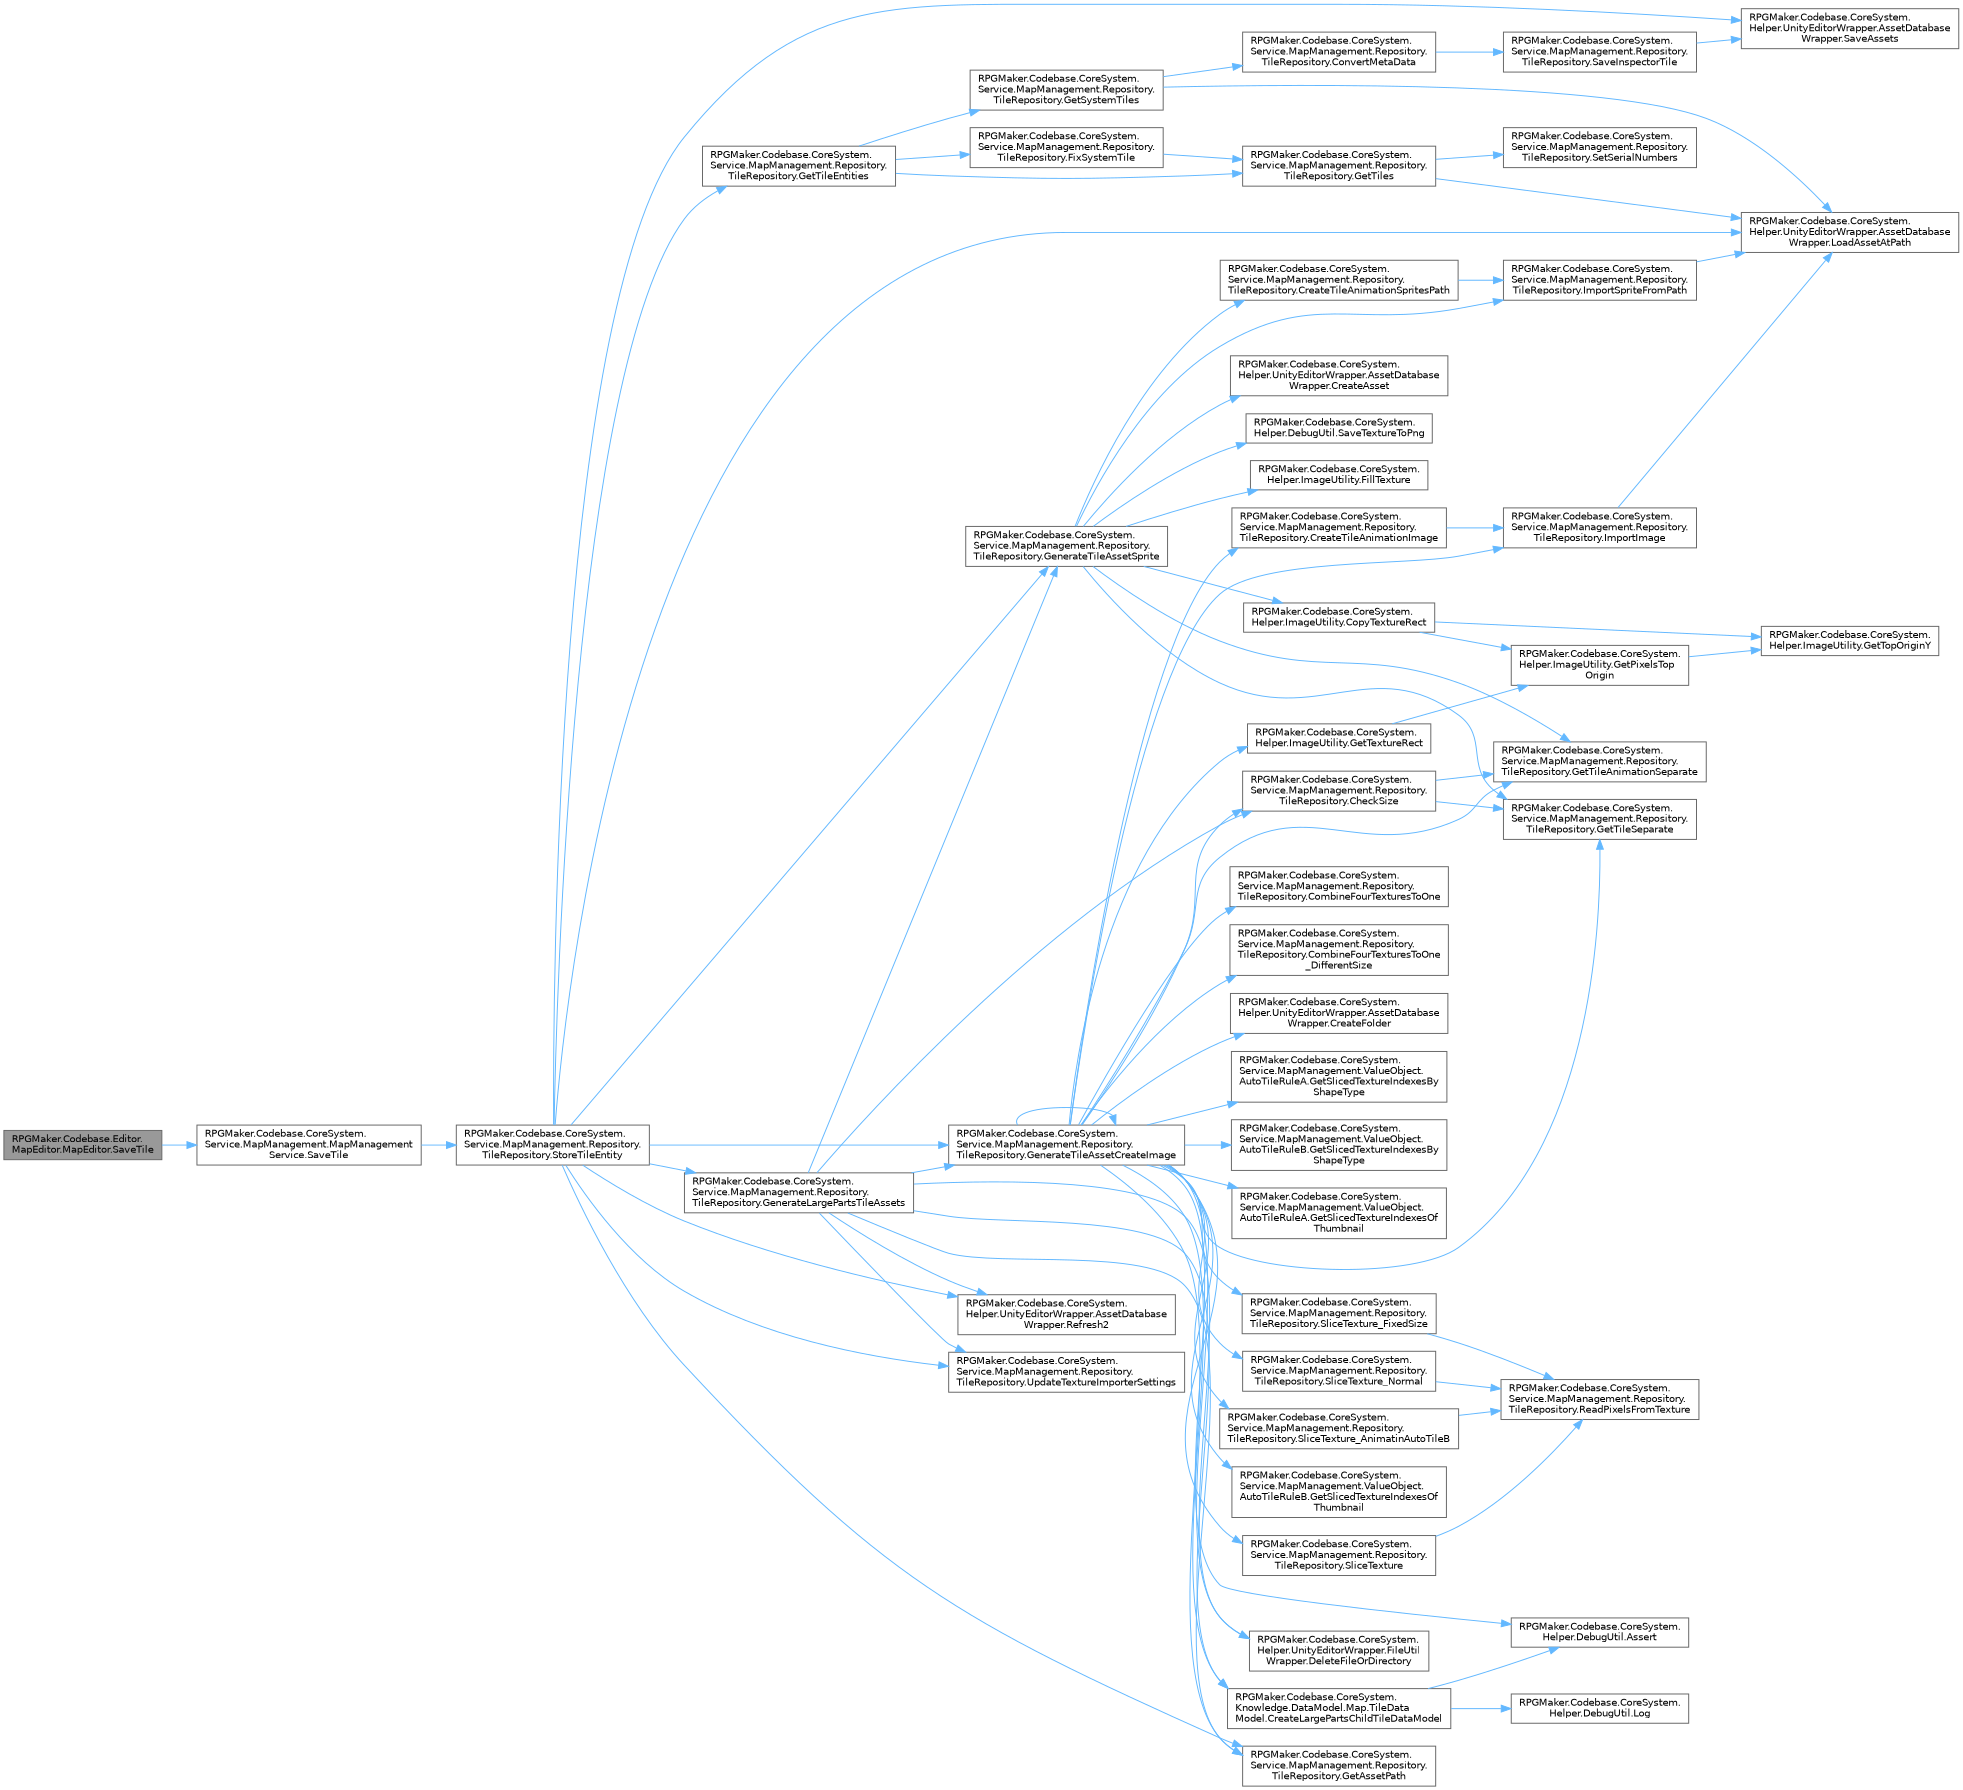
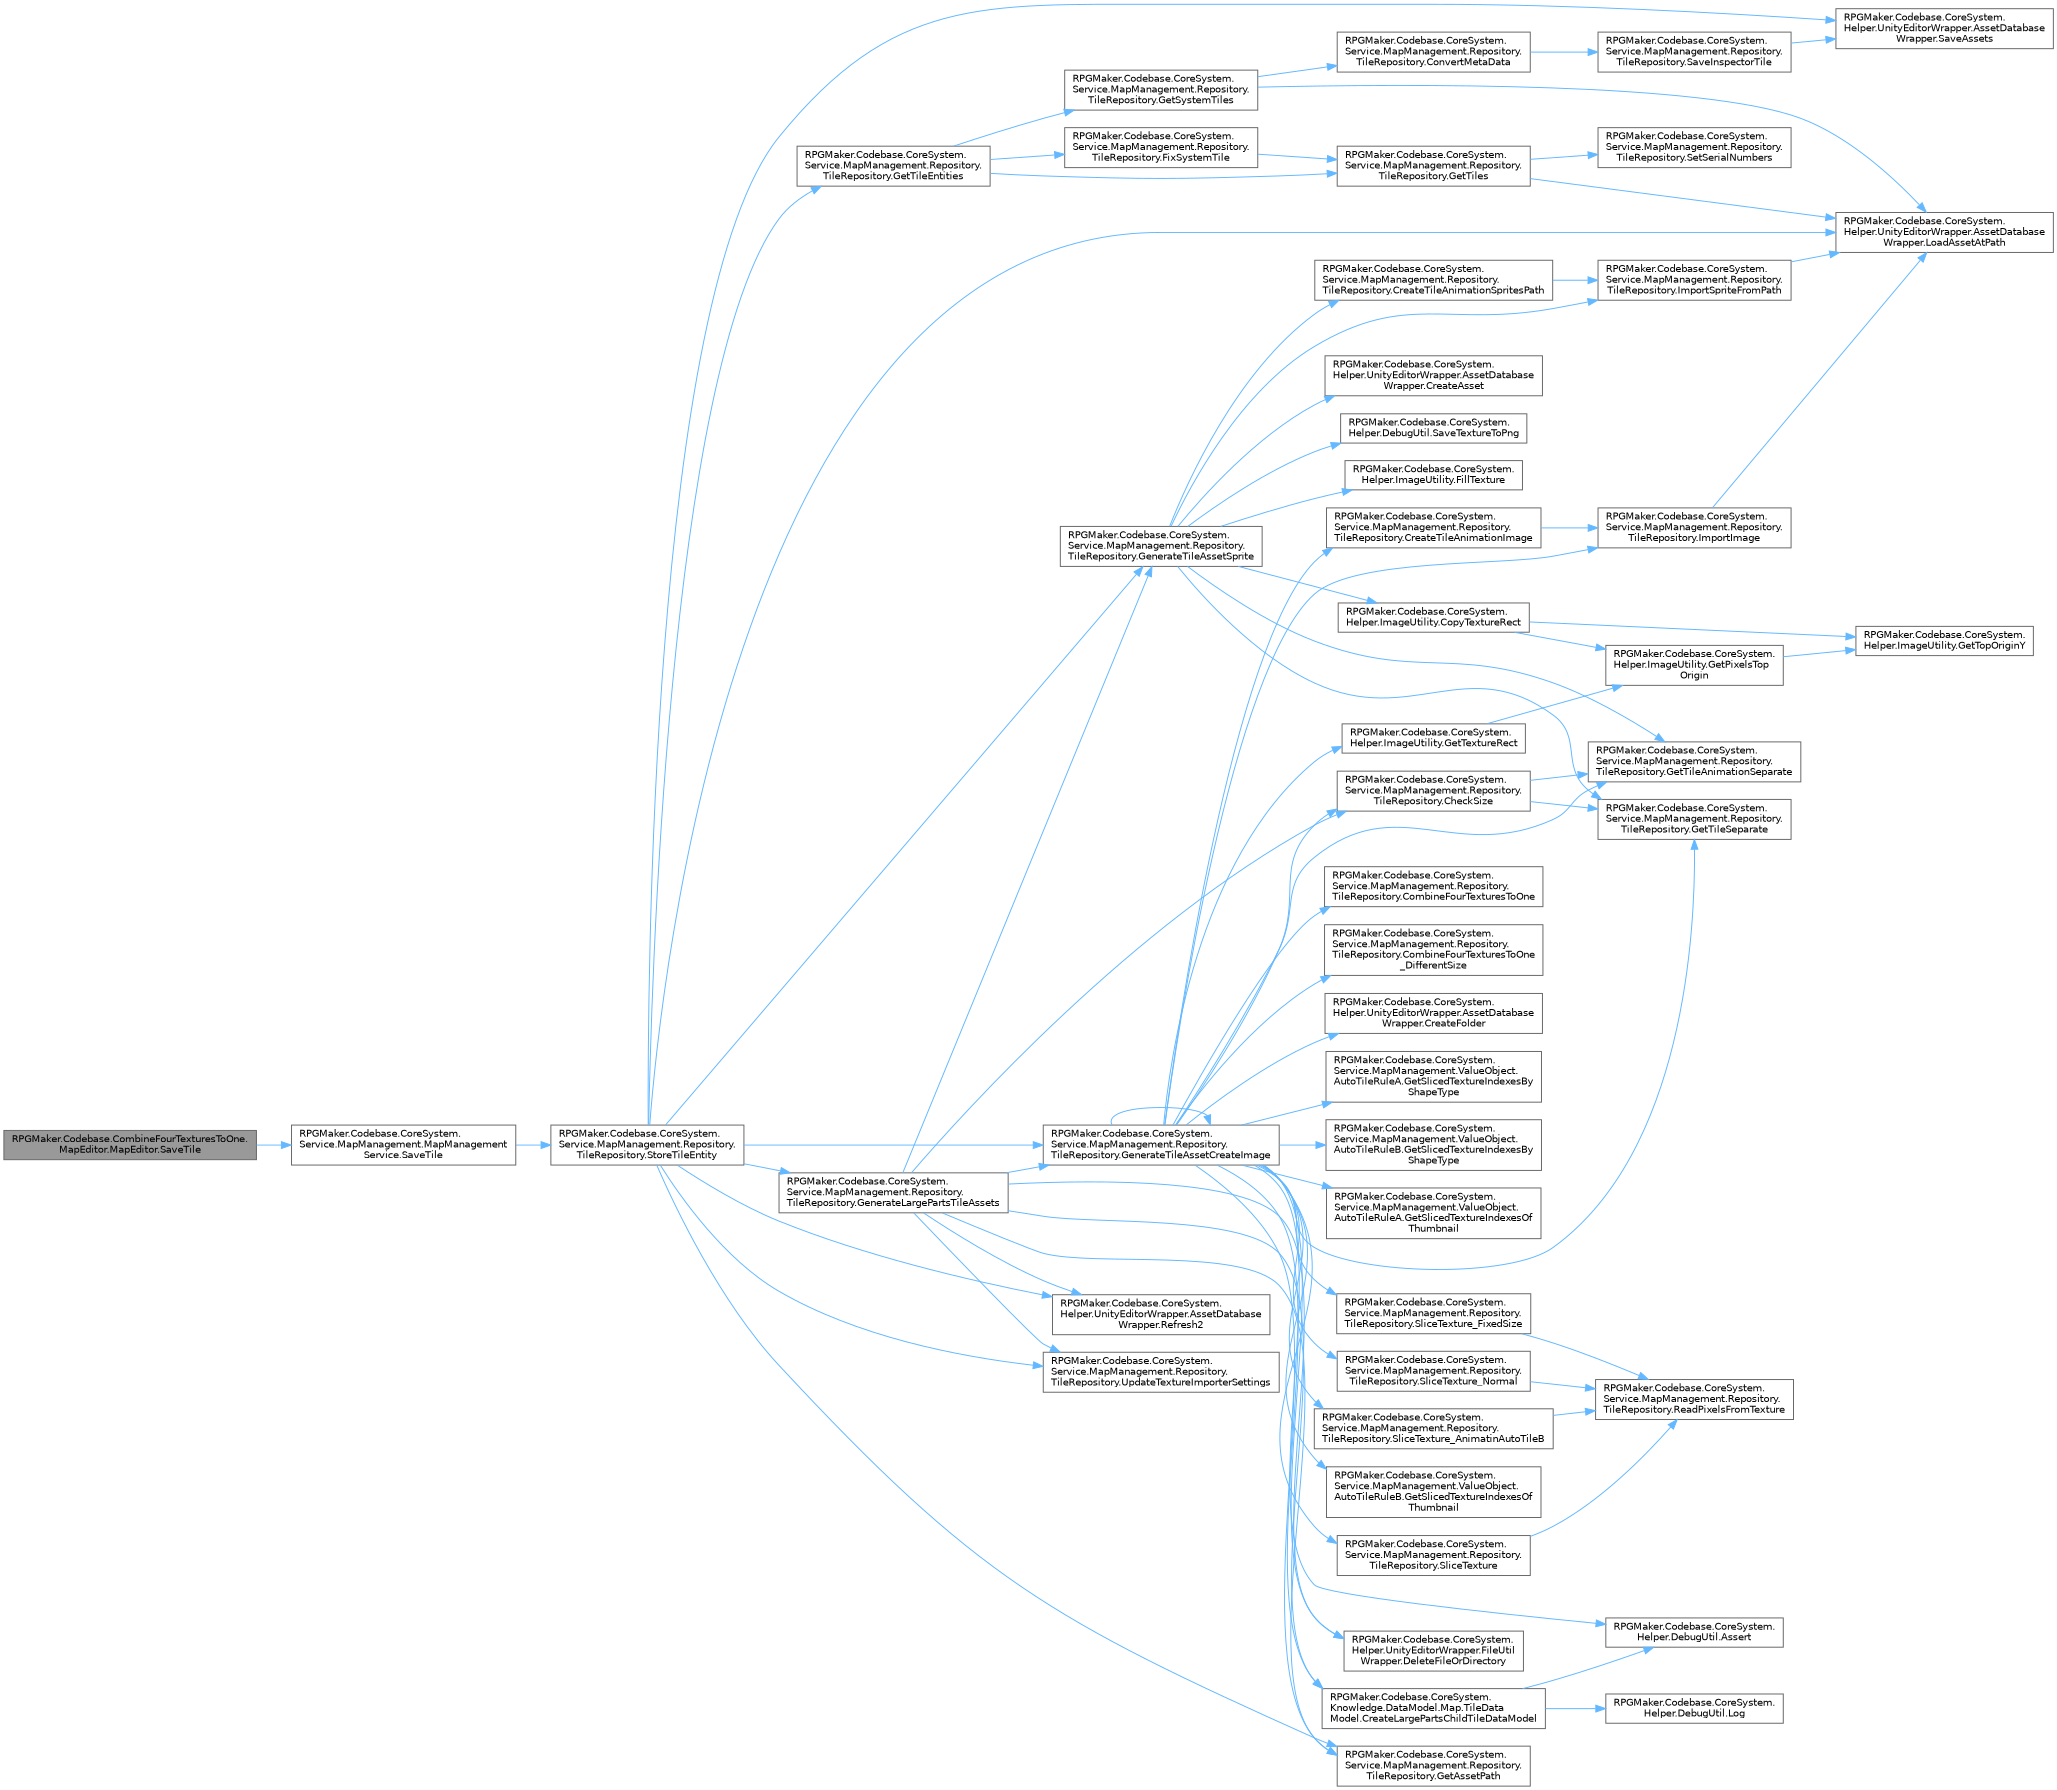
(83, 1145) -> (130, 1145)
